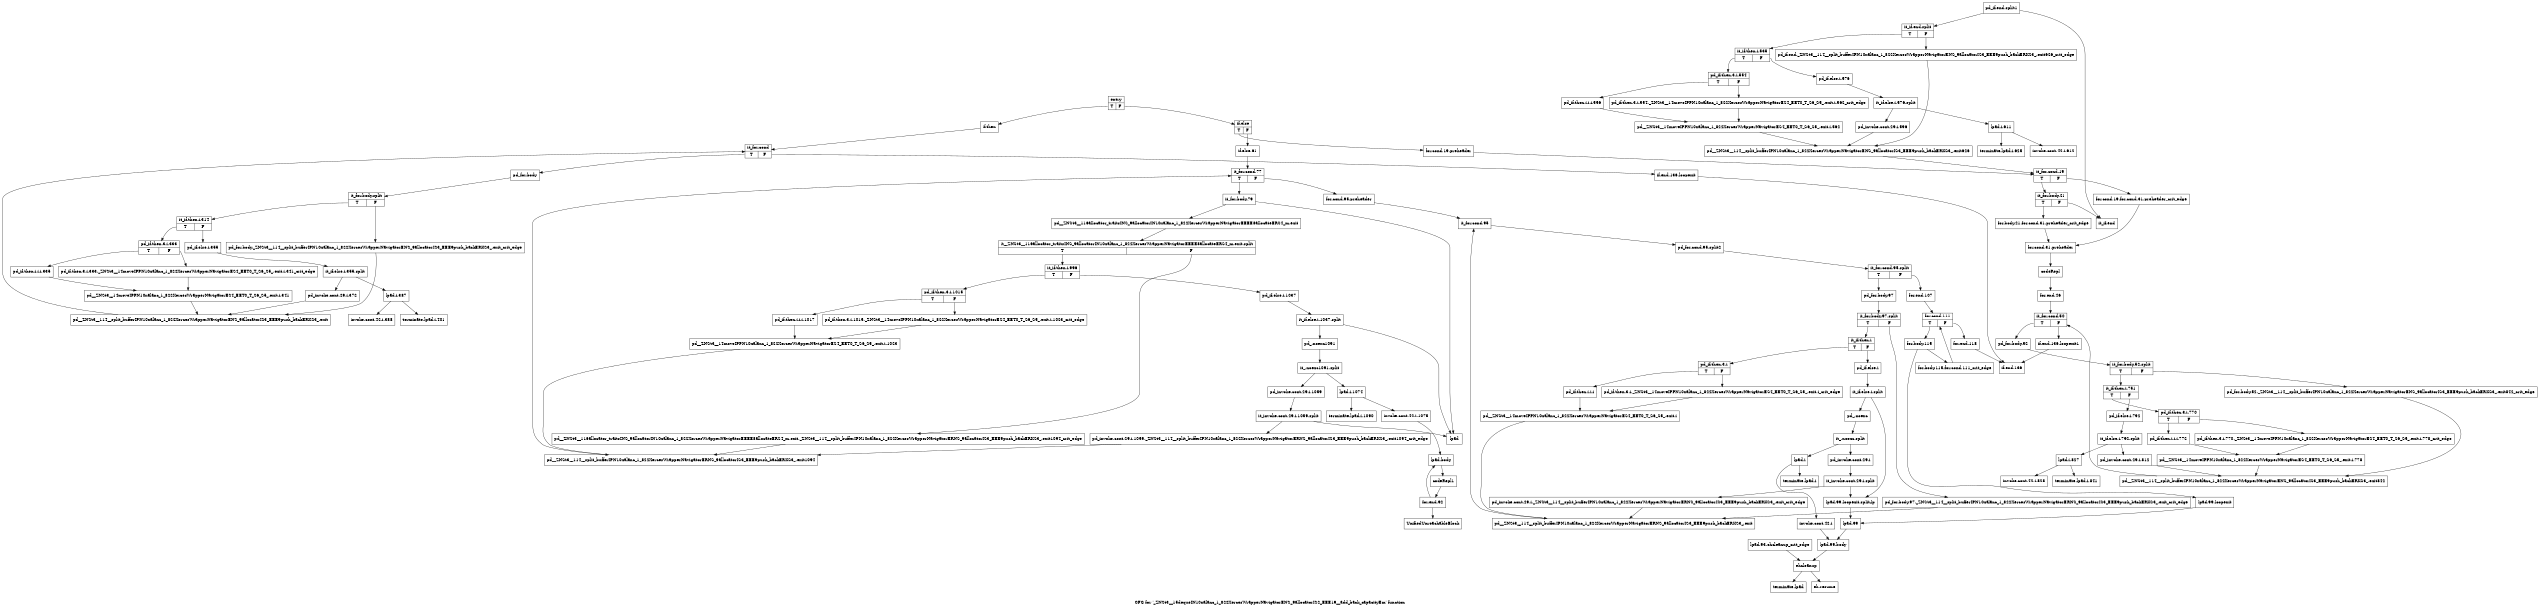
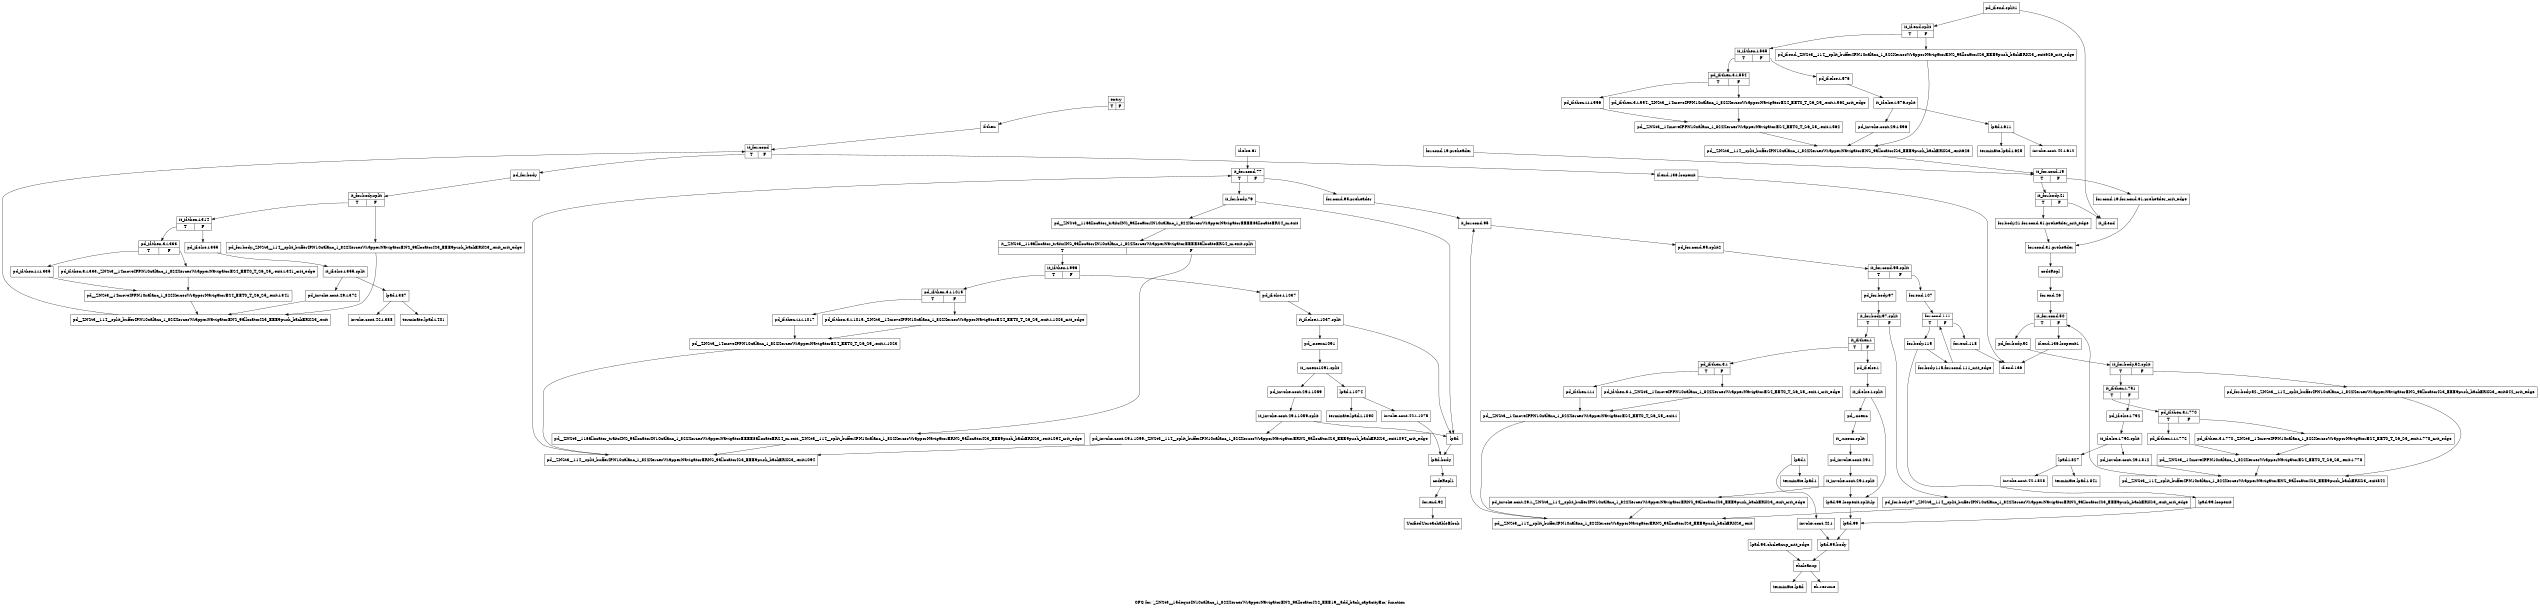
(1243, 127) -> none
(1825, 450) -> none
(1427, 482) -> (1448, 448)
